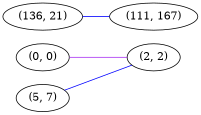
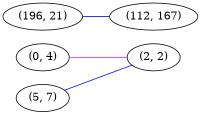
(43, 17) -> (43, 17)
(154, 17) -> (154, 17)
(43, 57) -> (43, 57)
